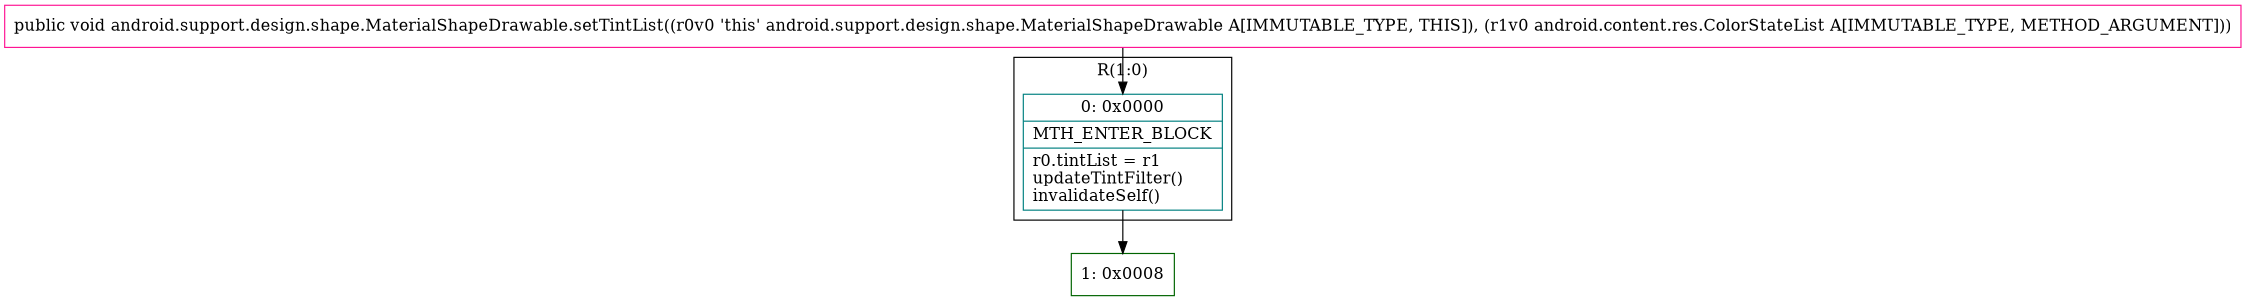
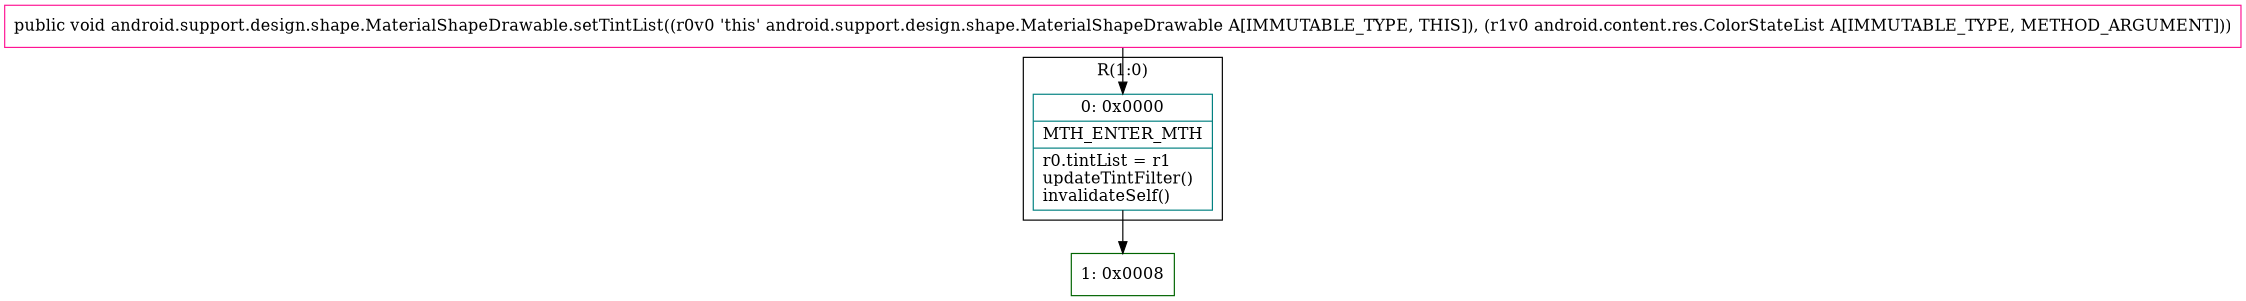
(1123, 134) -> (1123, 134)
